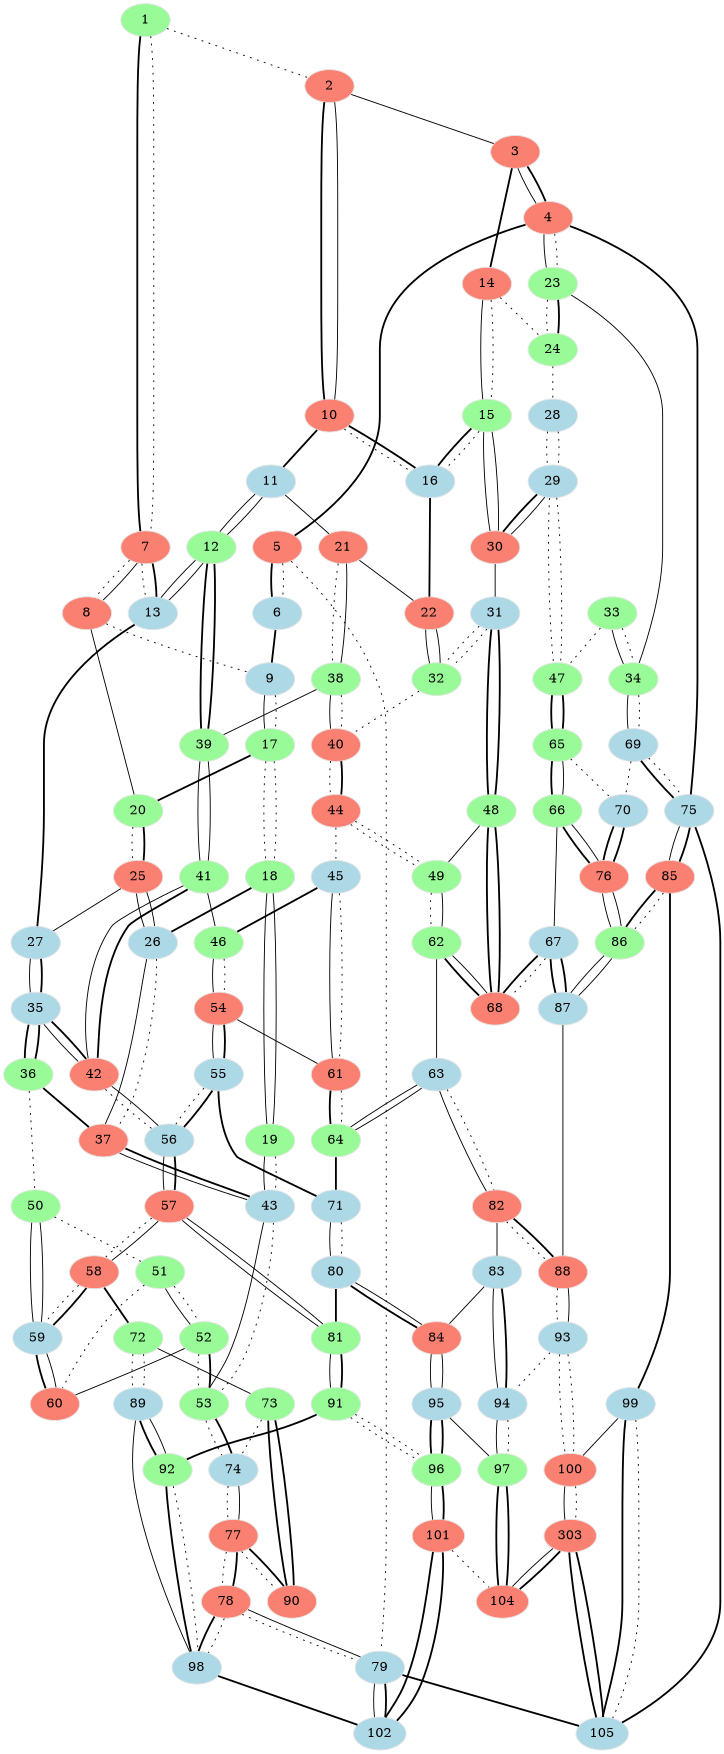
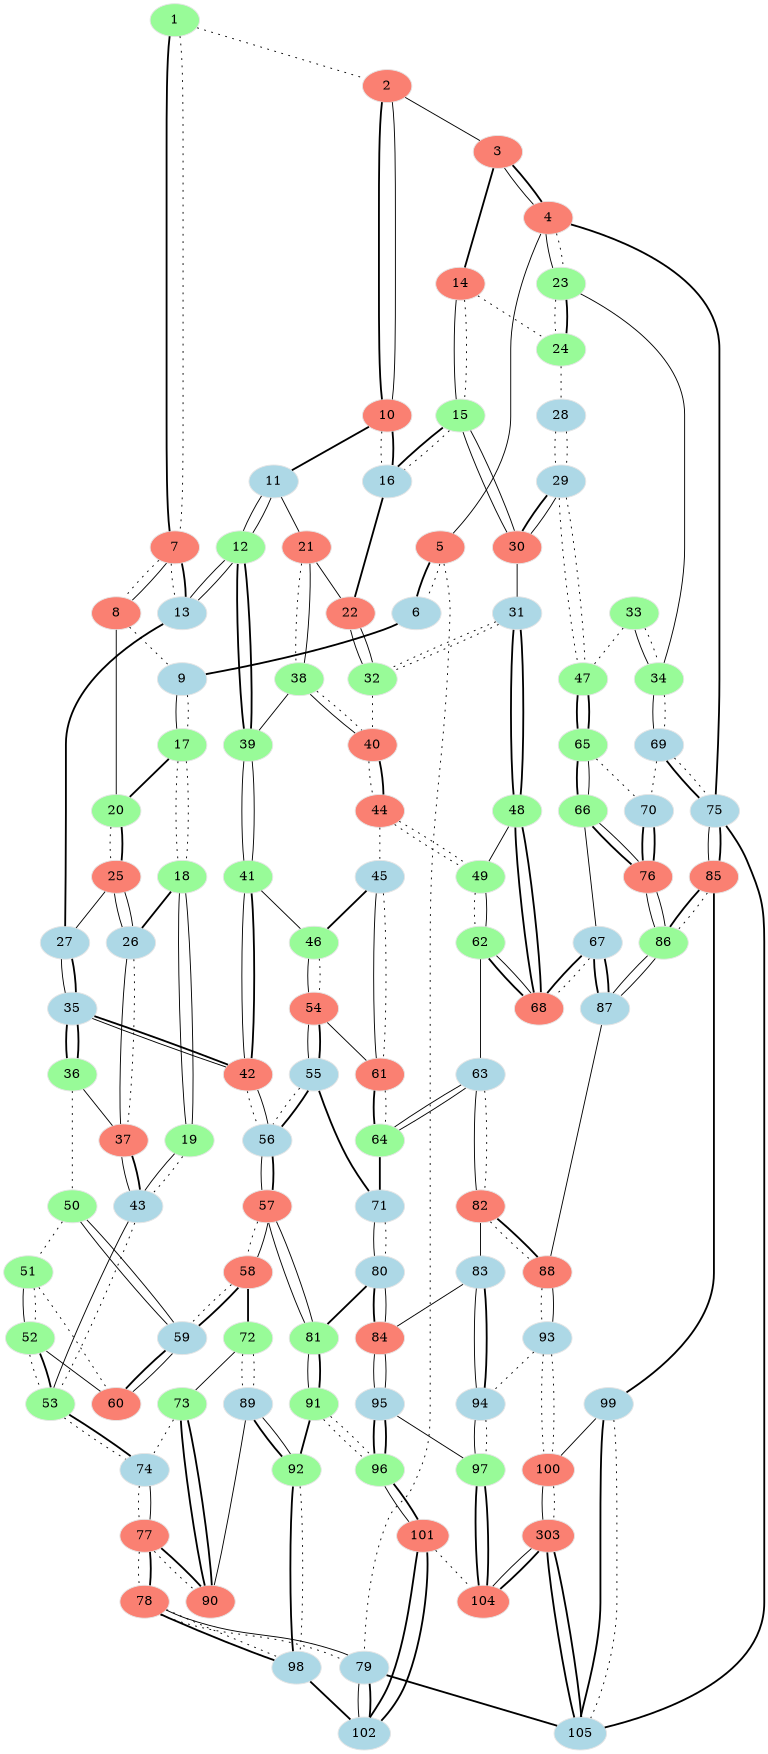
(380, 357) -> (511, 389)
(66, 1108) -> (98, 1107)
(147, 1539) -> (231, 1503)
